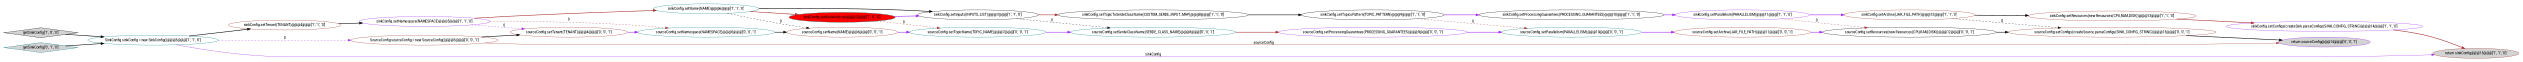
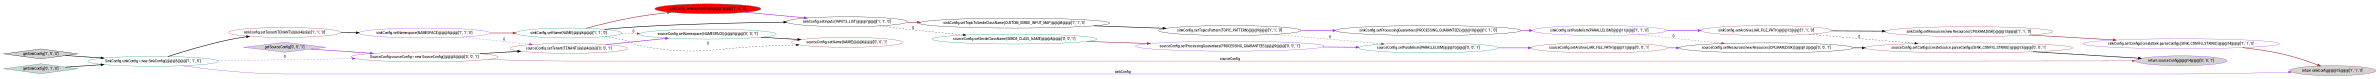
(578, 23) -> (629, 33)
(978, 32) -> none
none -> (285, 47)
